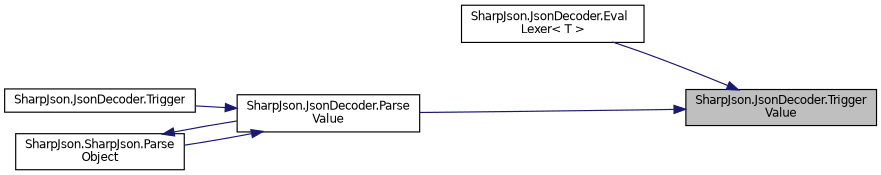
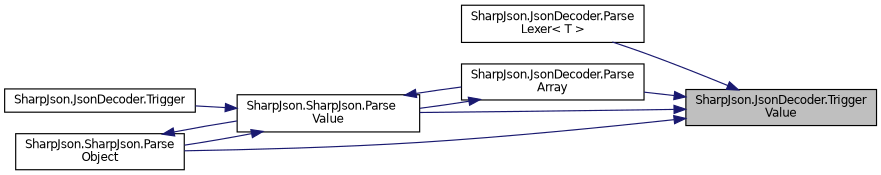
(553, 24) -> (553, 24)
none -> (553, 82)
(328, 113) -> (328, 113)
none -> (430, 142)
